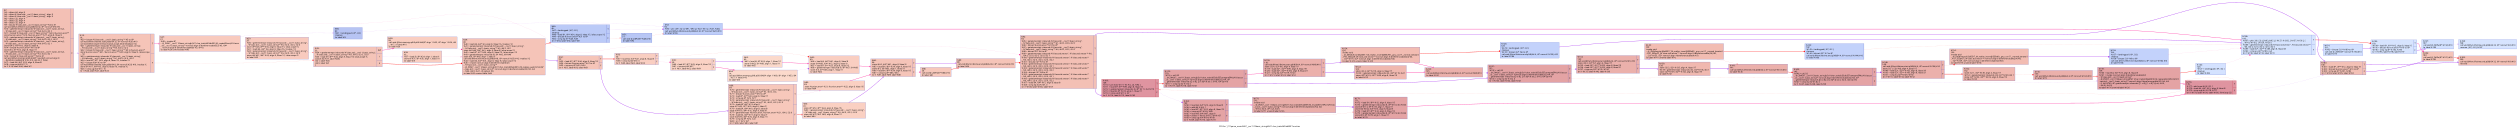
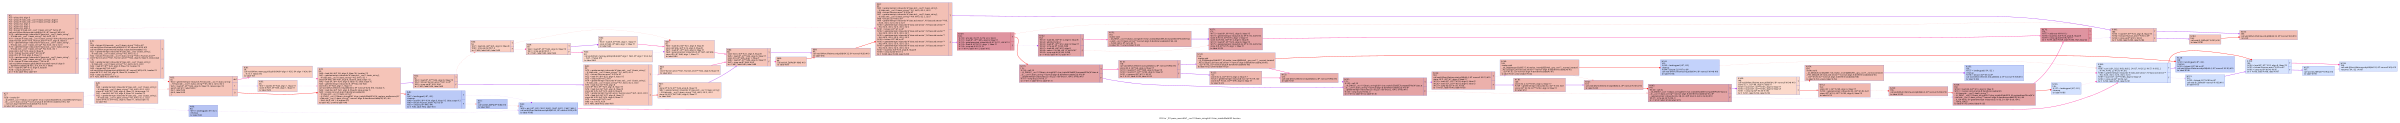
(1900, 40) -> (2173, 68)
(156, 44) -> none
(2420, 47) -> (2315, 63)
(608, 59) -> (462, 61)
(1913, 70) -> (1768, 86)
